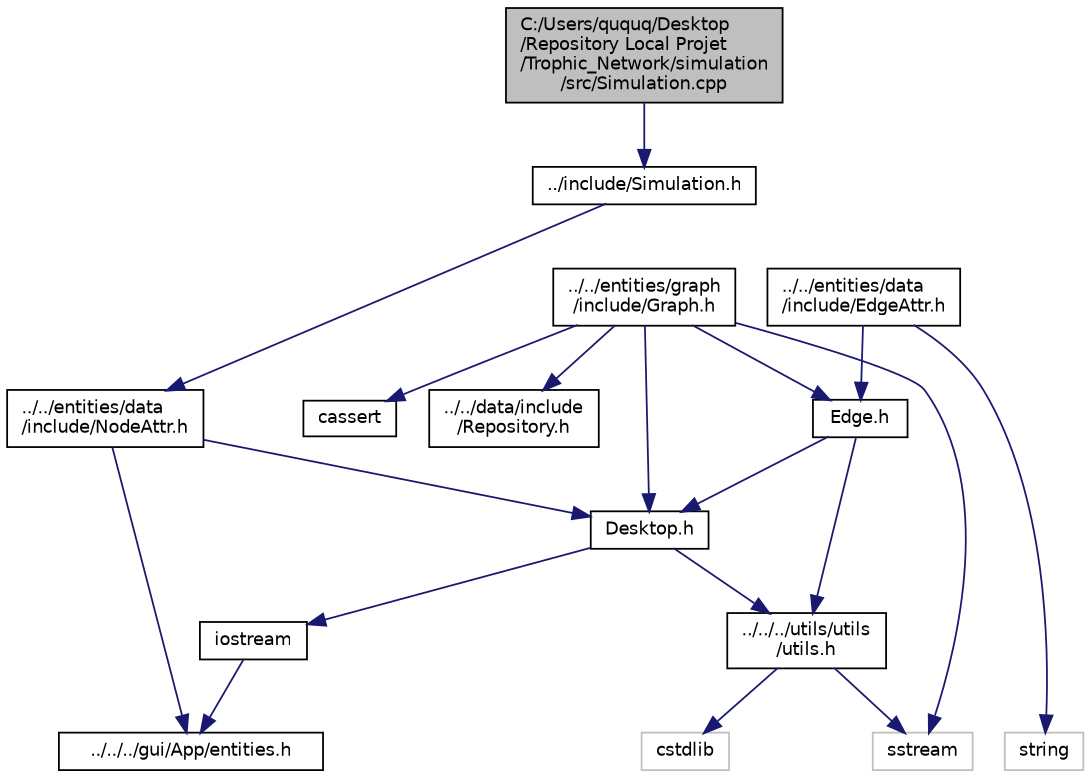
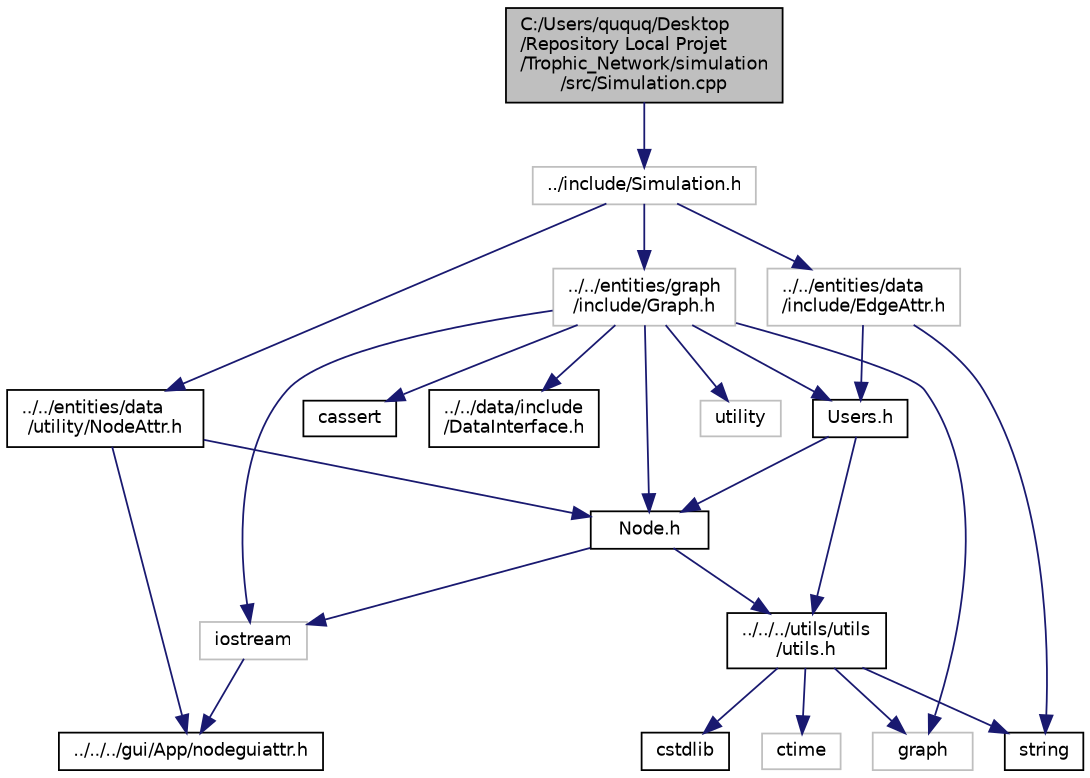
(644, 186) -> (644, 186)
none -> (644, 227)
none -> (736, 232)
(644, 297) -> (644, 297)
(864, 297) -> (864, 297)
none -> (309, 374)
(105, 419) -> (105, 419)
(514, 419) -> (514, 419)
none -> (741, 419)
(860, 419) -> (860, 419)
(650, 530) -> (650, 530)
(253, 641) -> (253, 641)
none -> (927, 697)
(191, 751) -> (191, 751)
(685, 751) -> (685, 751)
none -> (801, 751)
(923, 751) -> (923, 751)
(1044, 751) -> (1044, 751)
